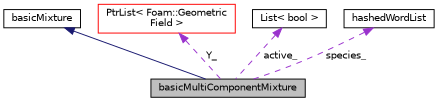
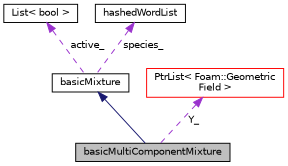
(255, 57) -> (69, 52)
(310, 58) -> (113, 52)
